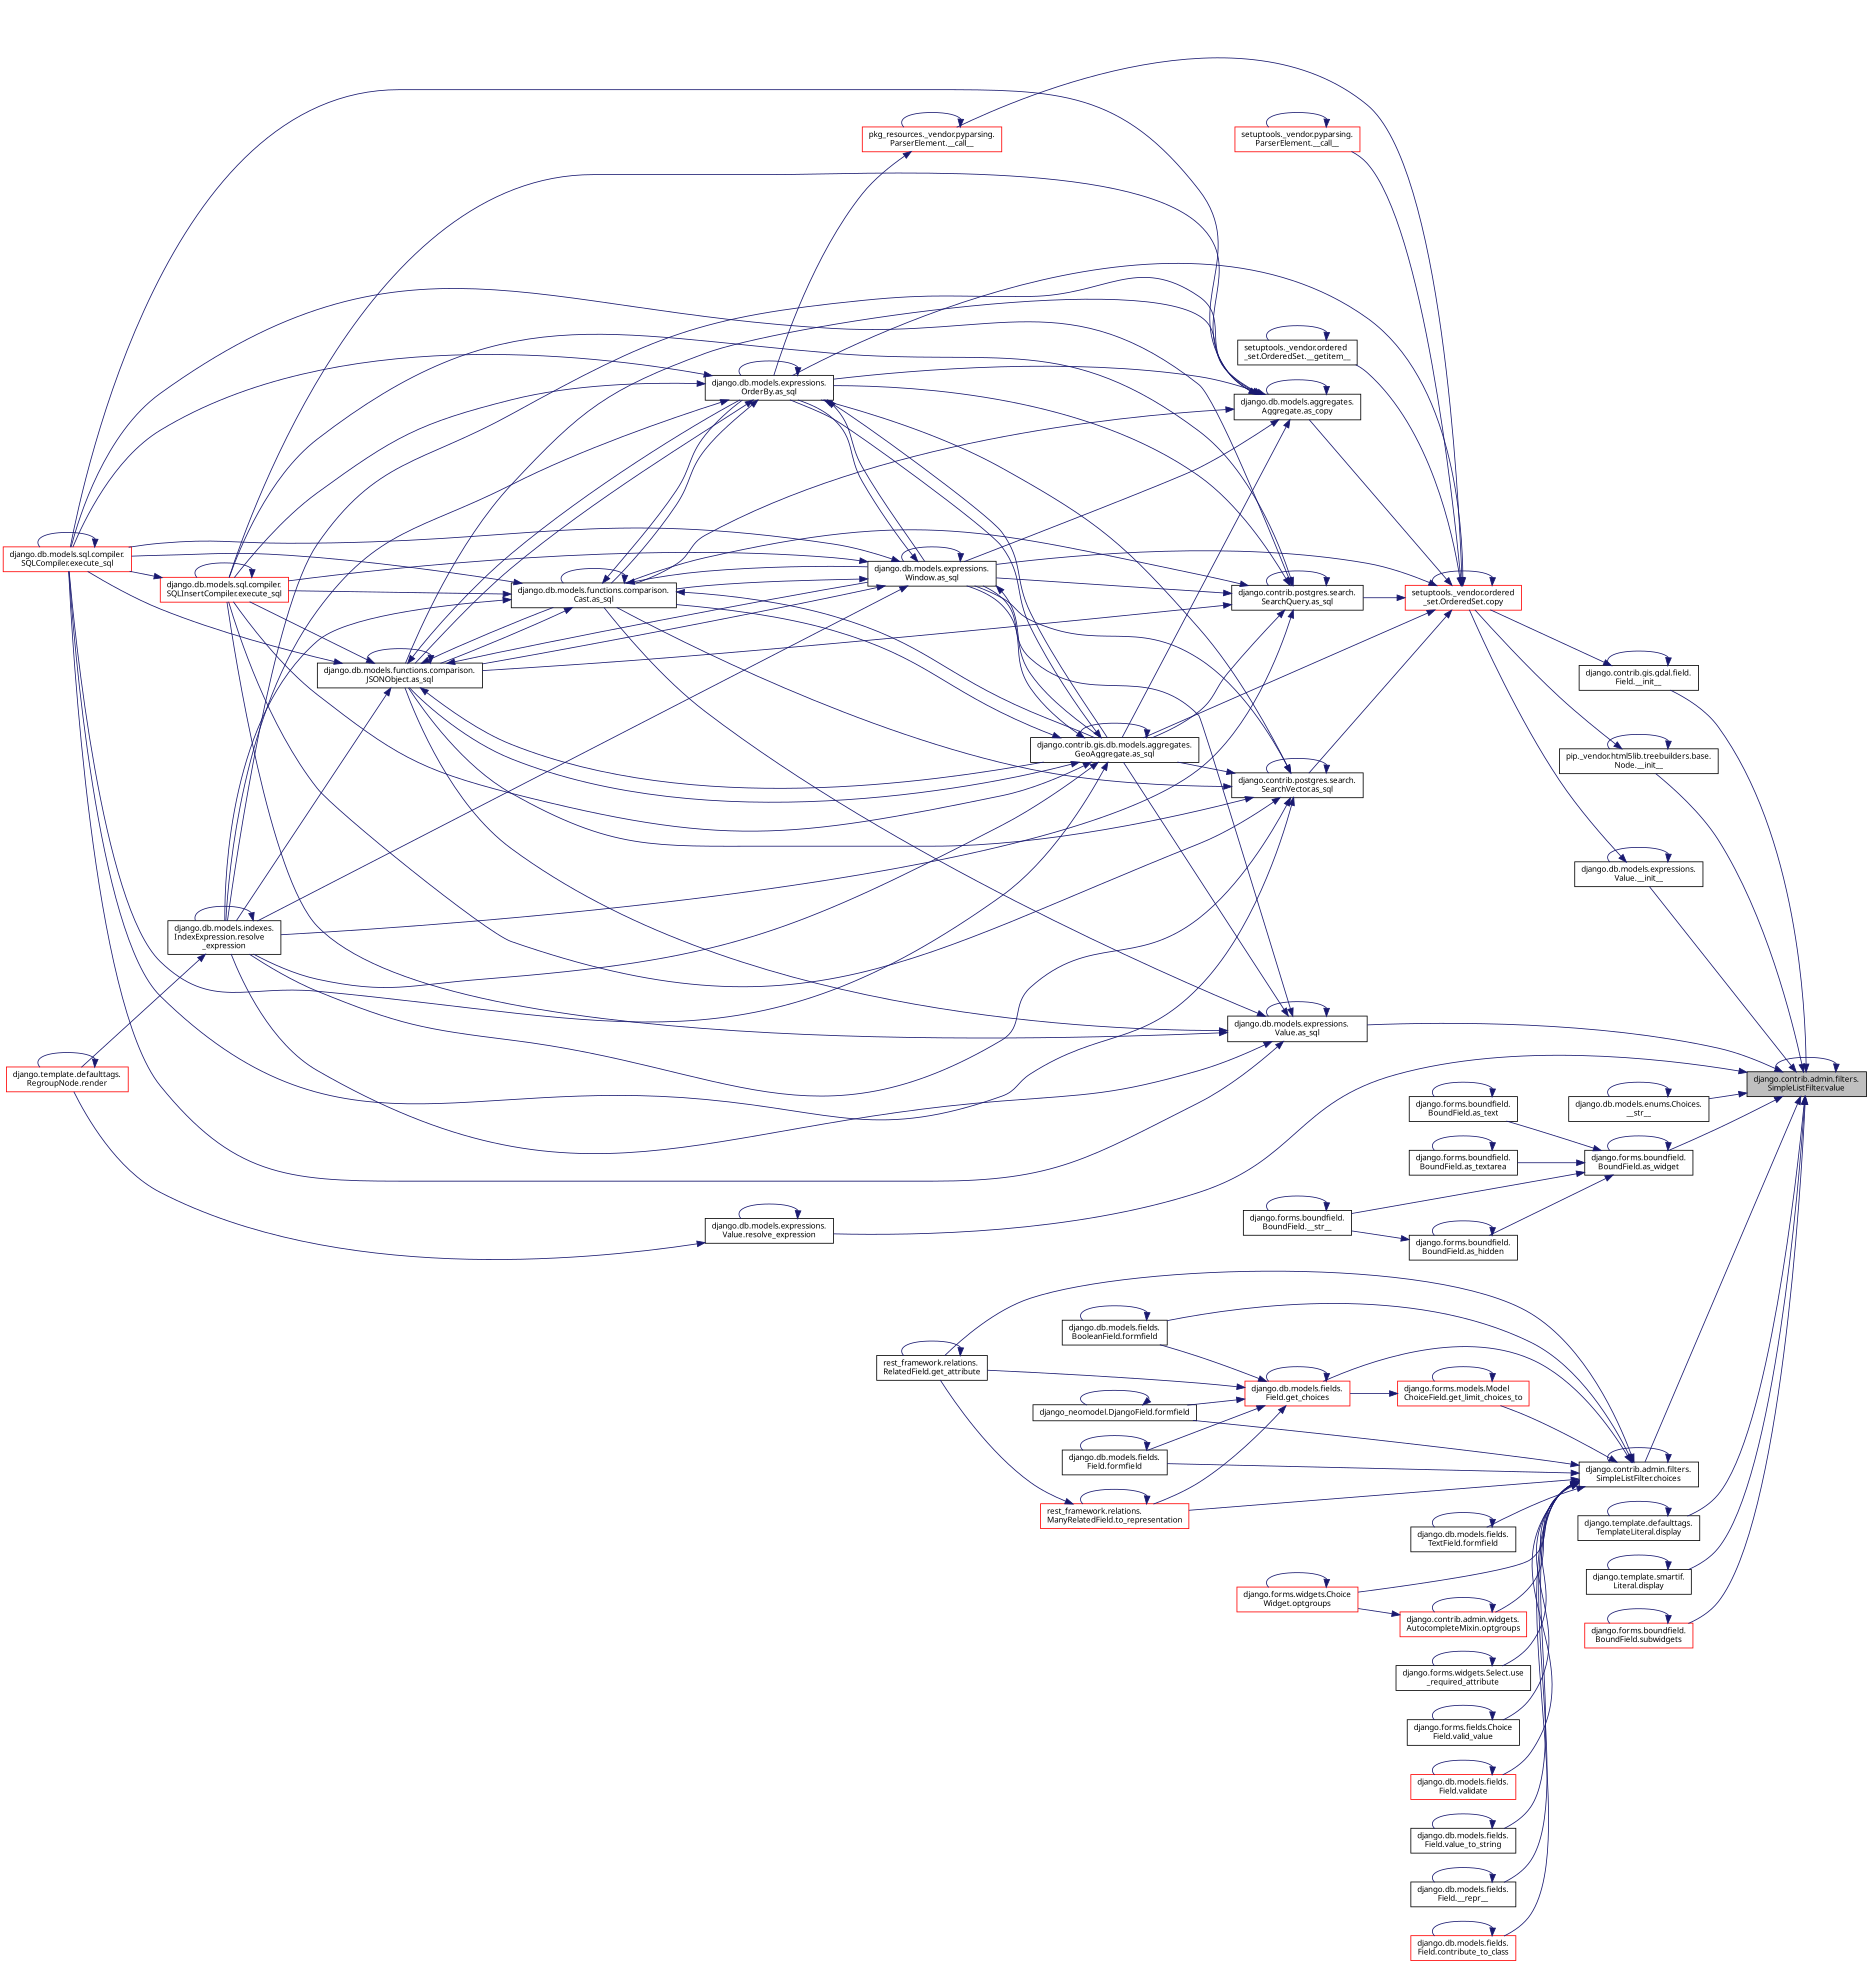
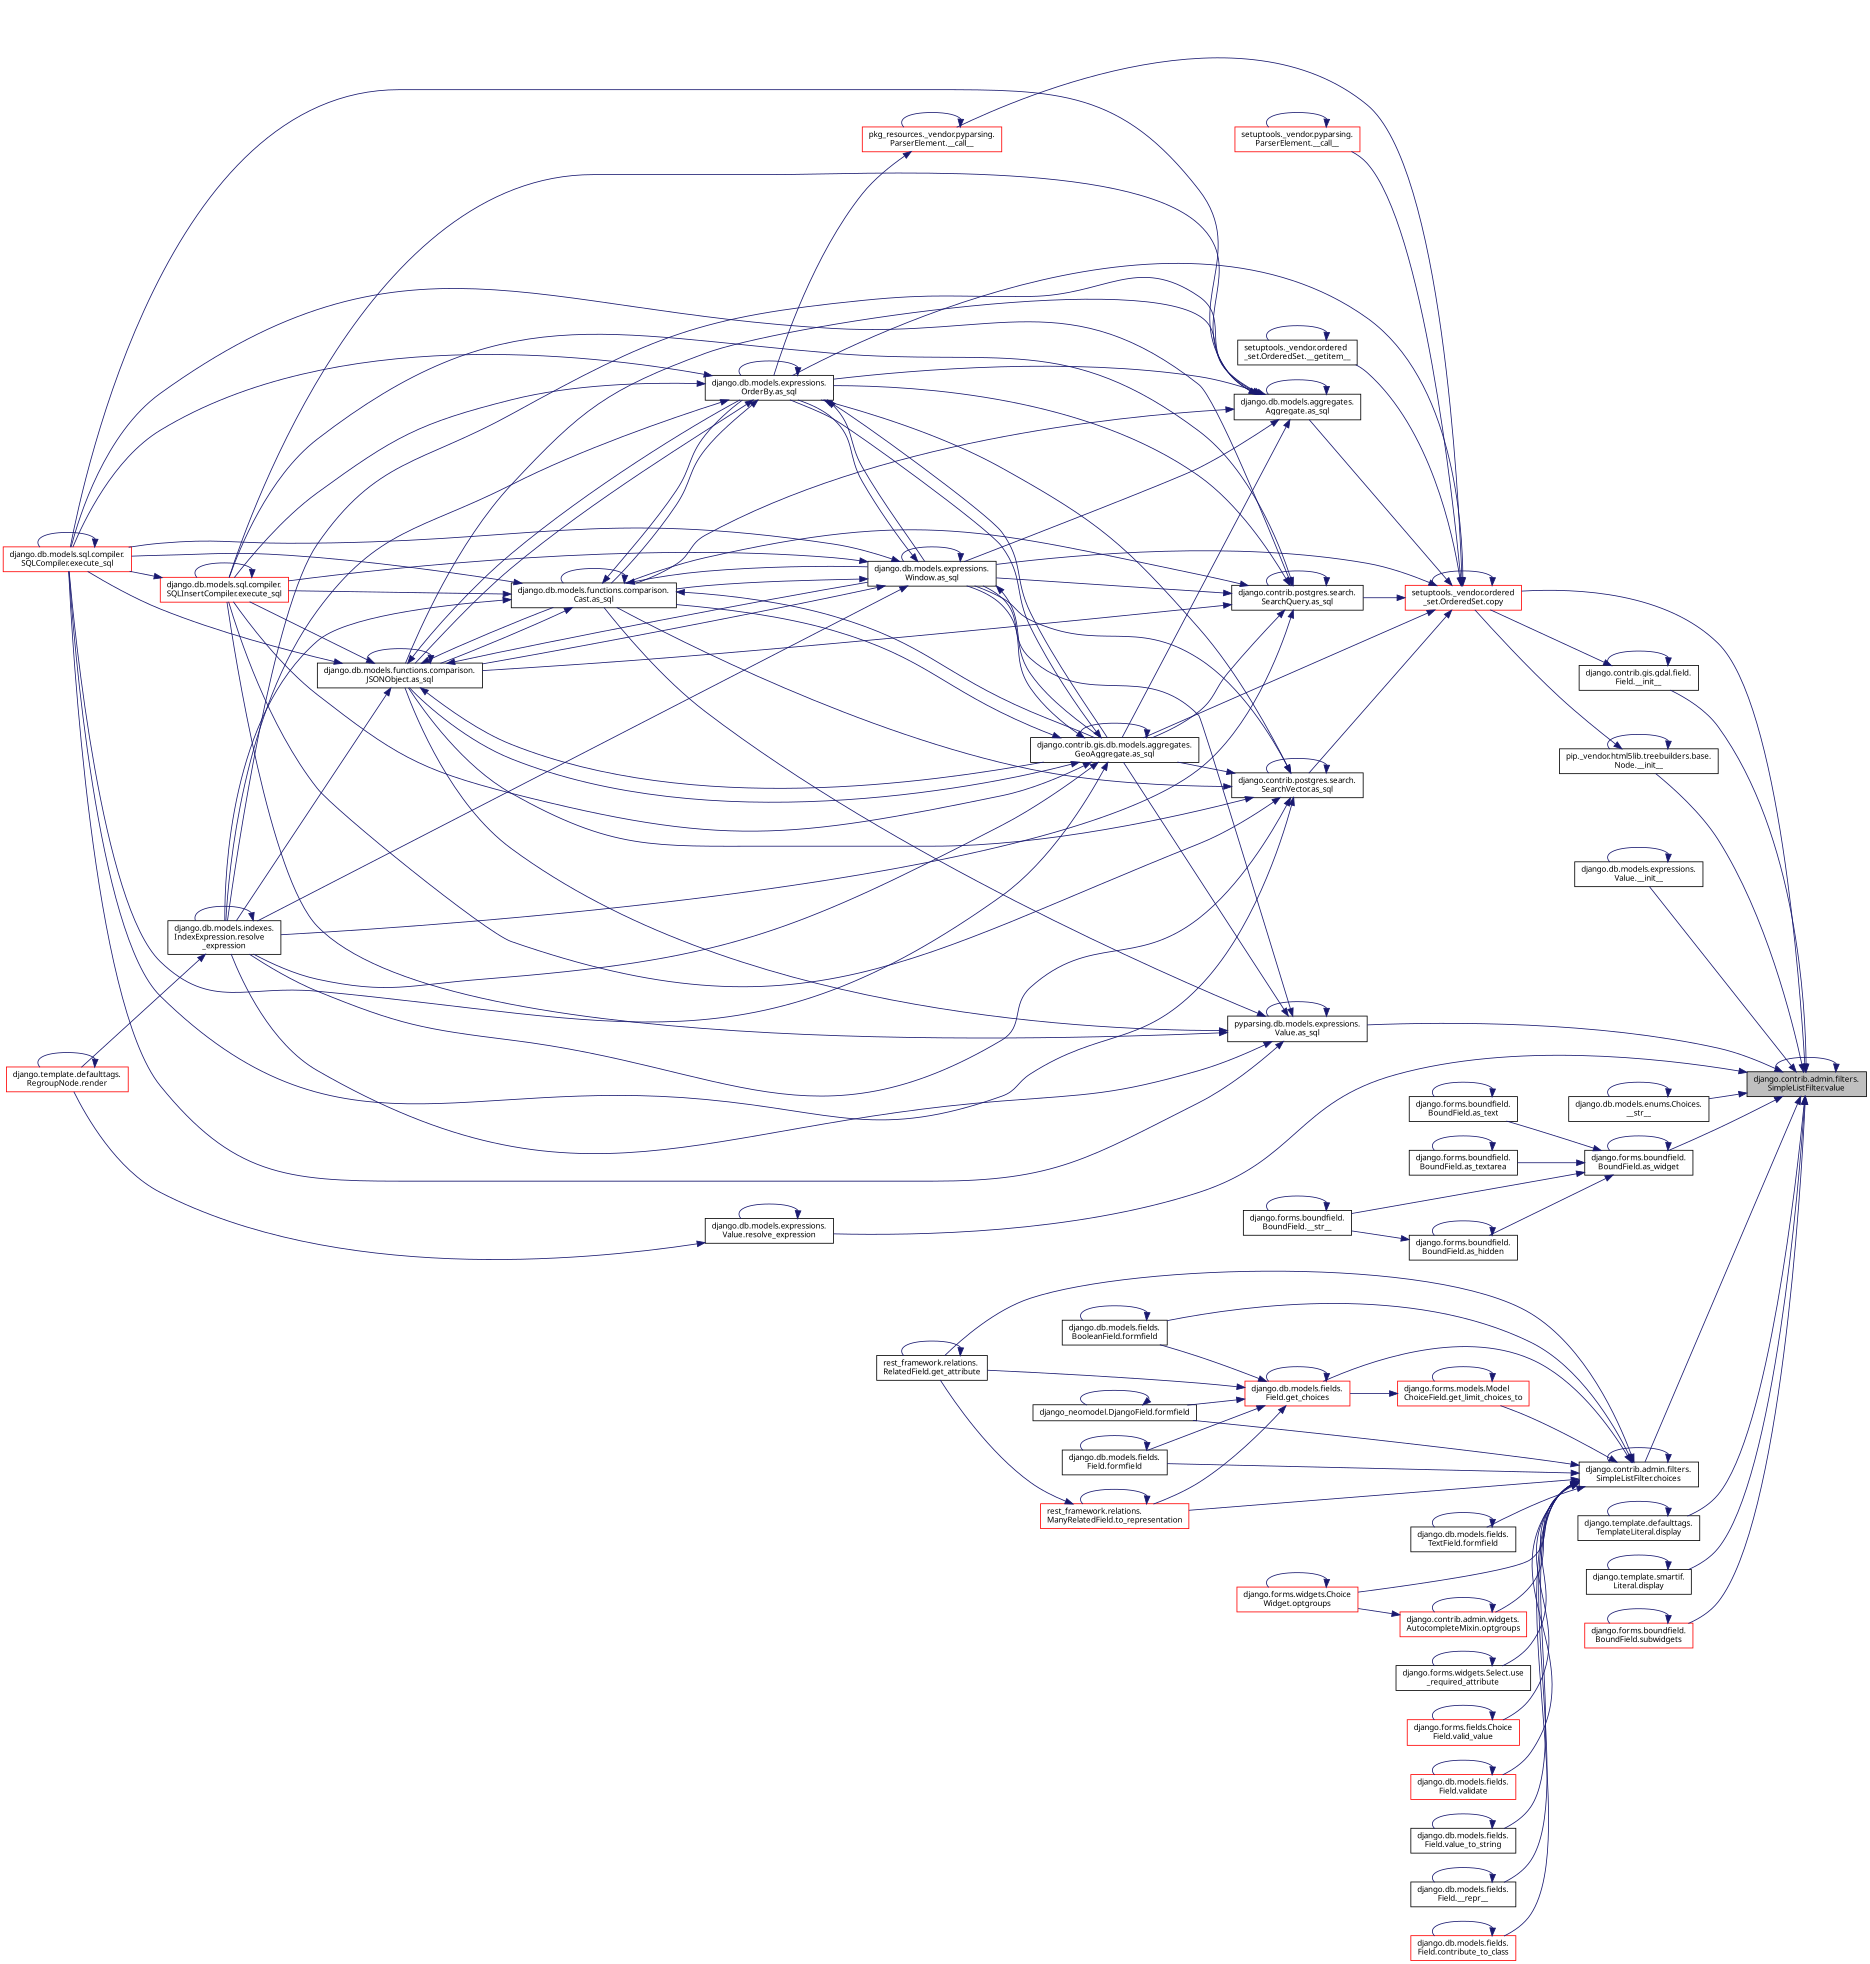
(1297, 407) -> (1297, 407)
(1534, 740) -> (1762, 746)
(1297, 1029) -> (1297, 1029)
(1463, 1733) -> (1463, 1733)
